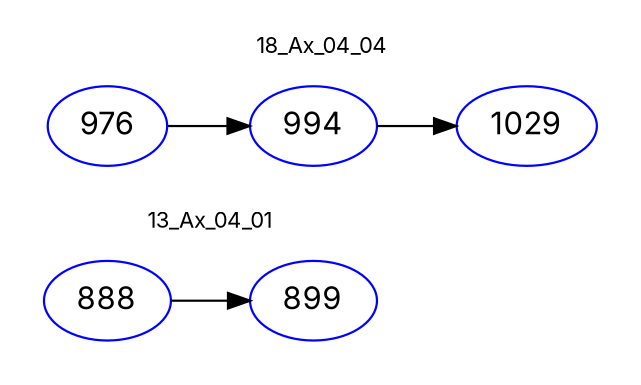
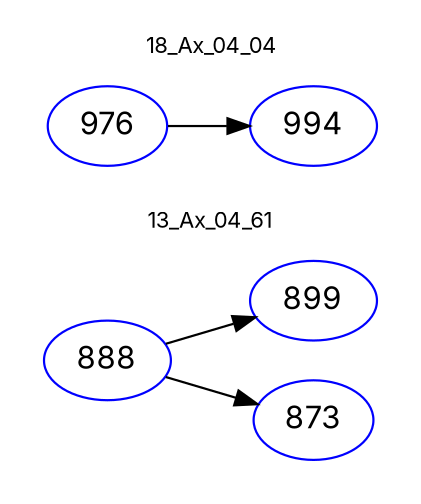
(527, 126) -> none
(210, 222) -> (210, 222)
none -> (314, 420)
